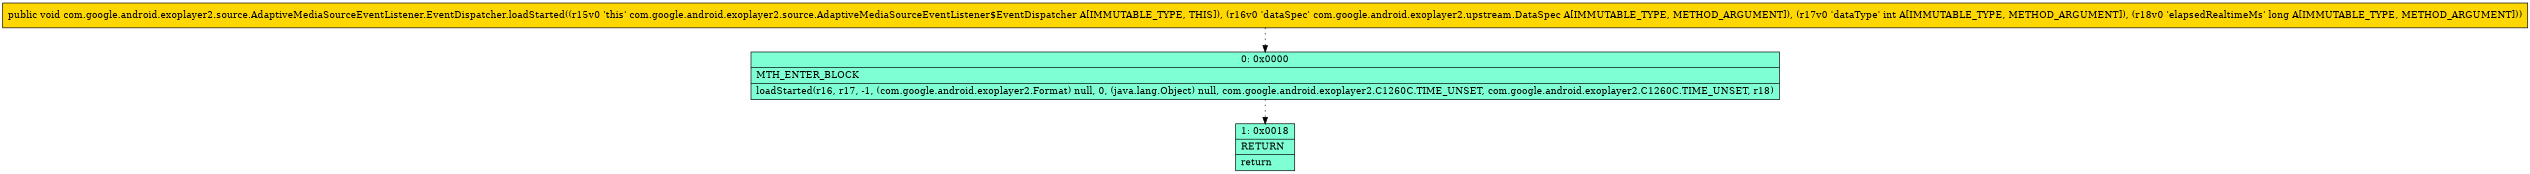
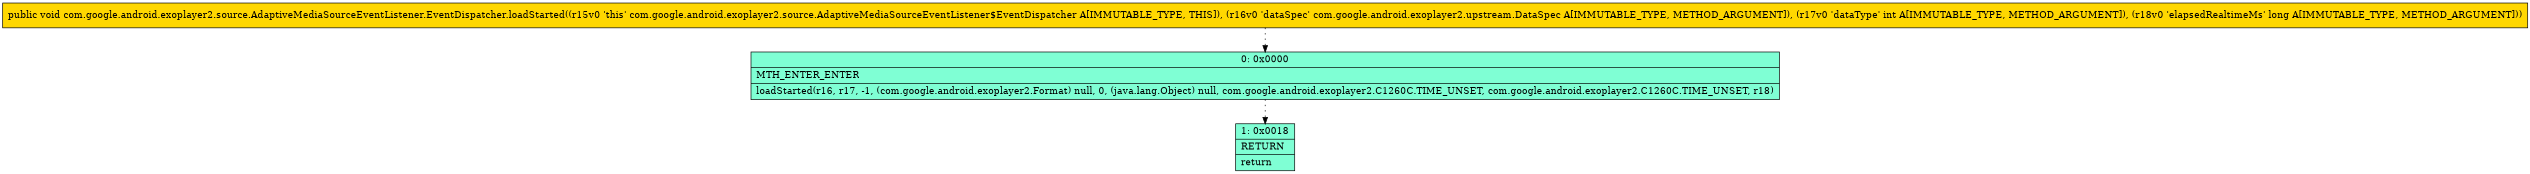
(808, 75) -> (808, 75)
